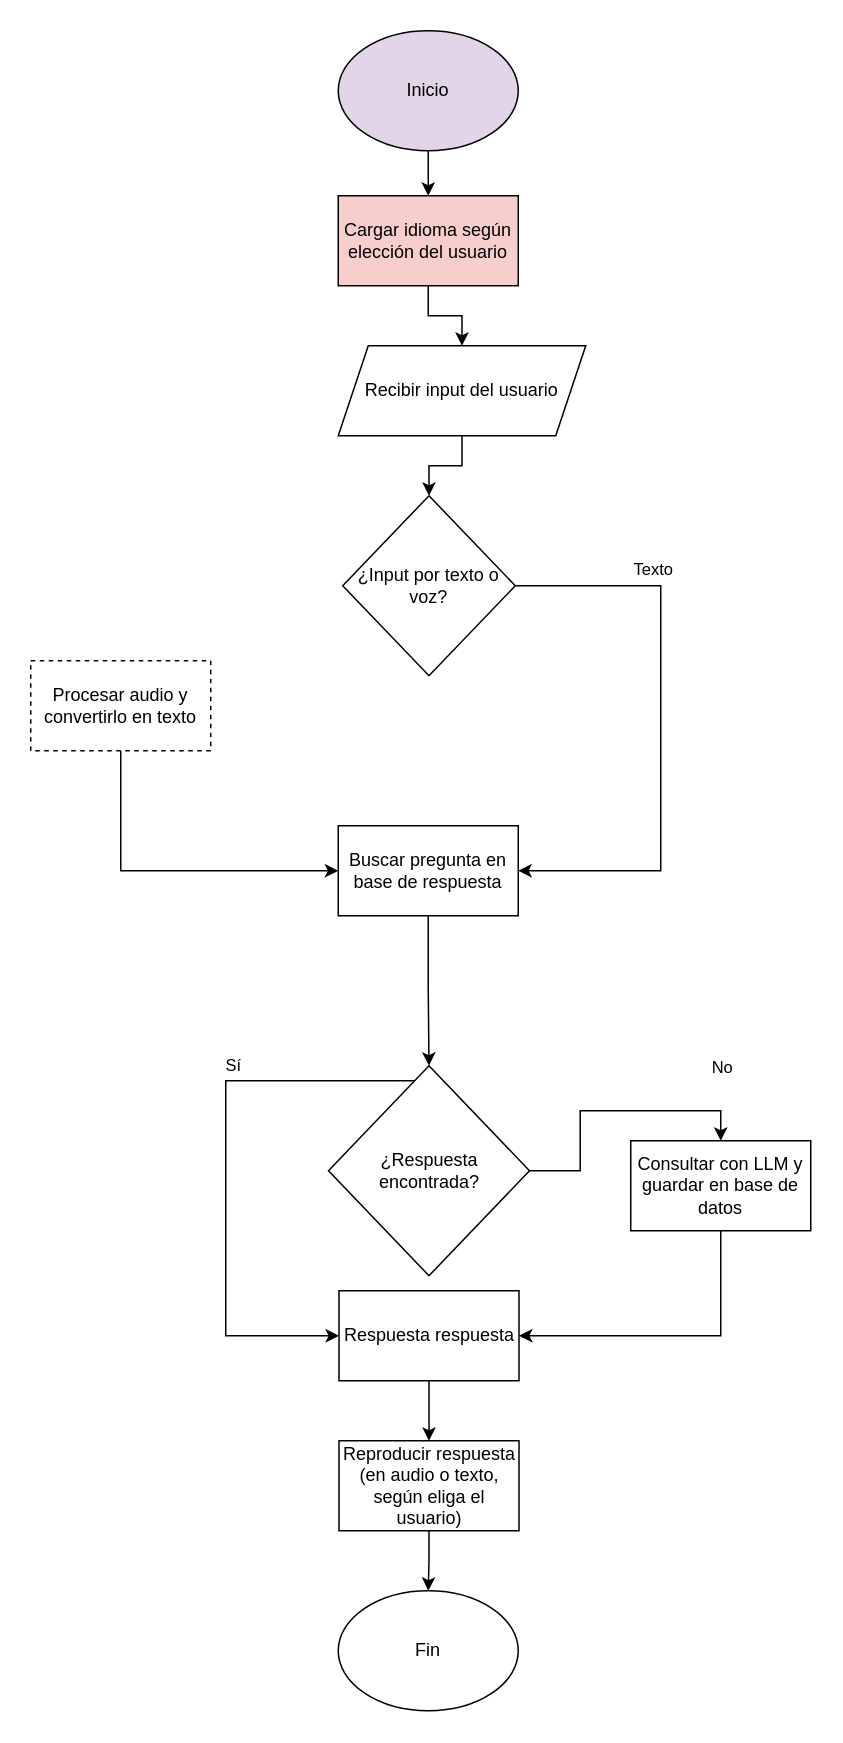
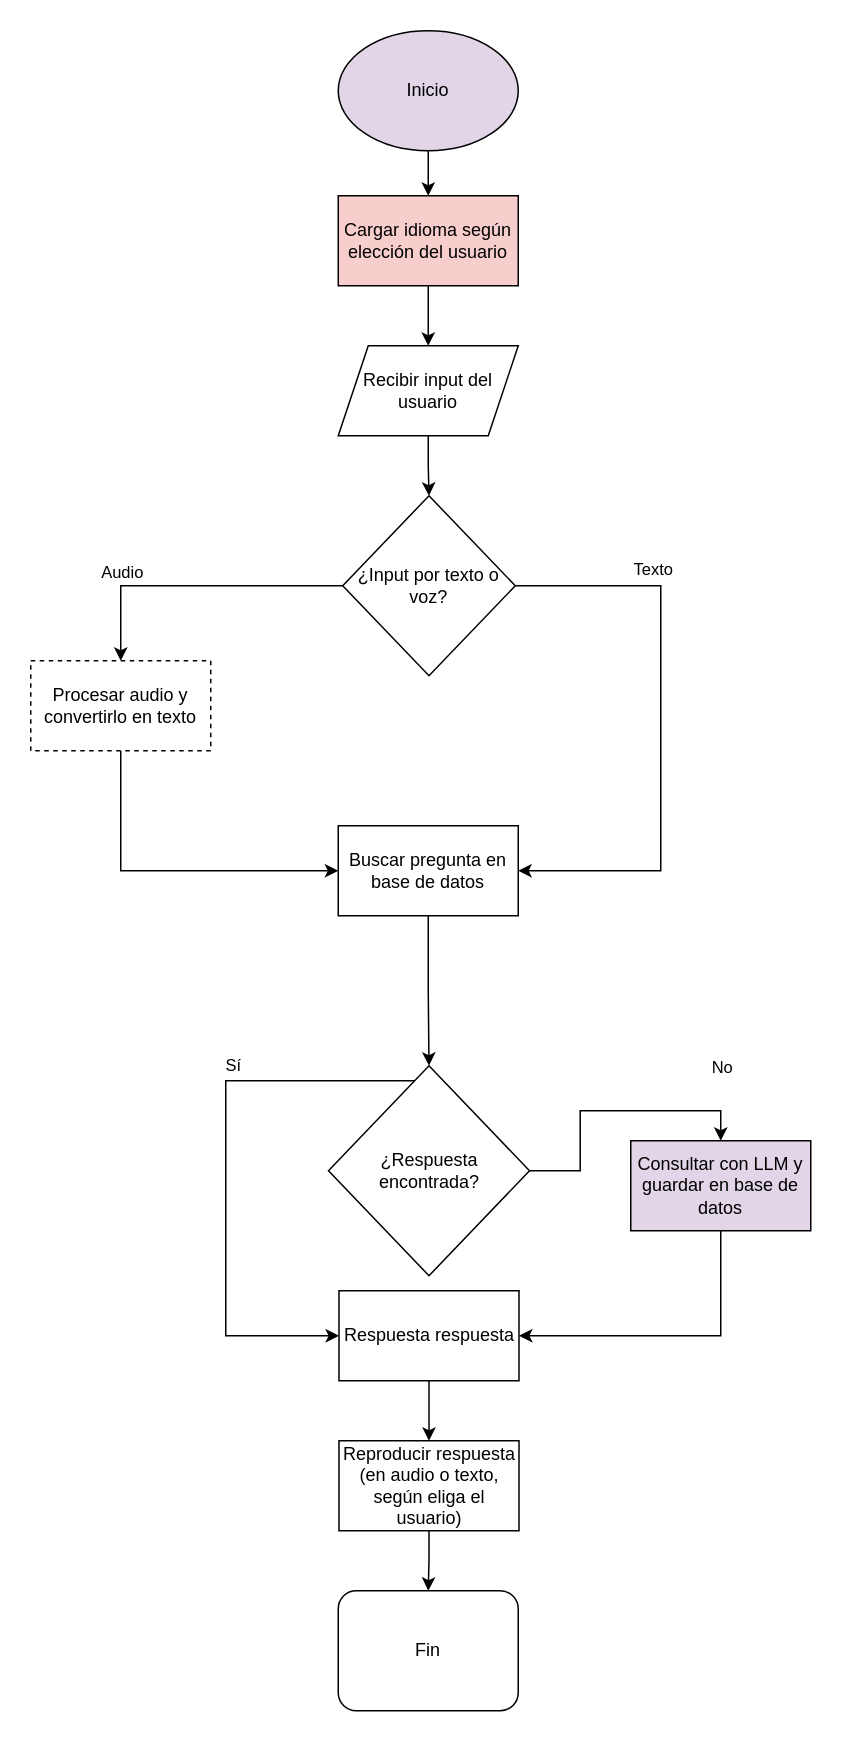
(462, 391) -> (428, 391)
none -> (200, 586)
(428, 871) -> (428, 871)
(721, 1186) -> (721, 1186)
(428, 1651) -> (428, 1651)
